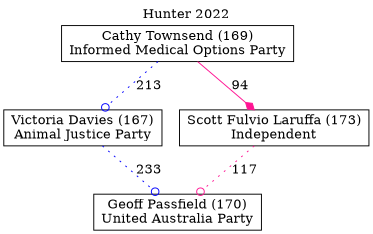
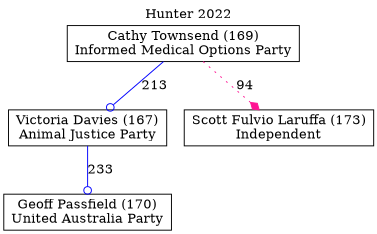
(222, 82) -> (227, 82)
(133, 83) -> (138, 83)
(127, 167) -> (88, 166)
(229, 167) -> none
